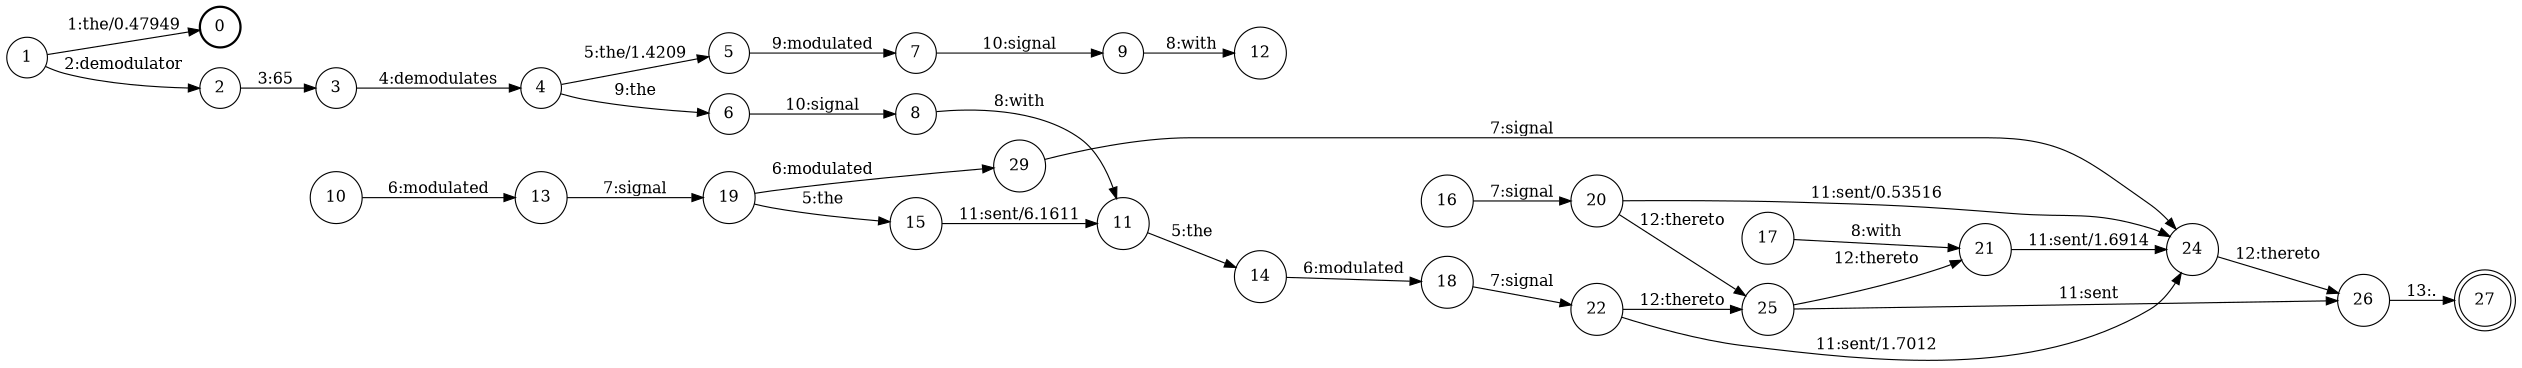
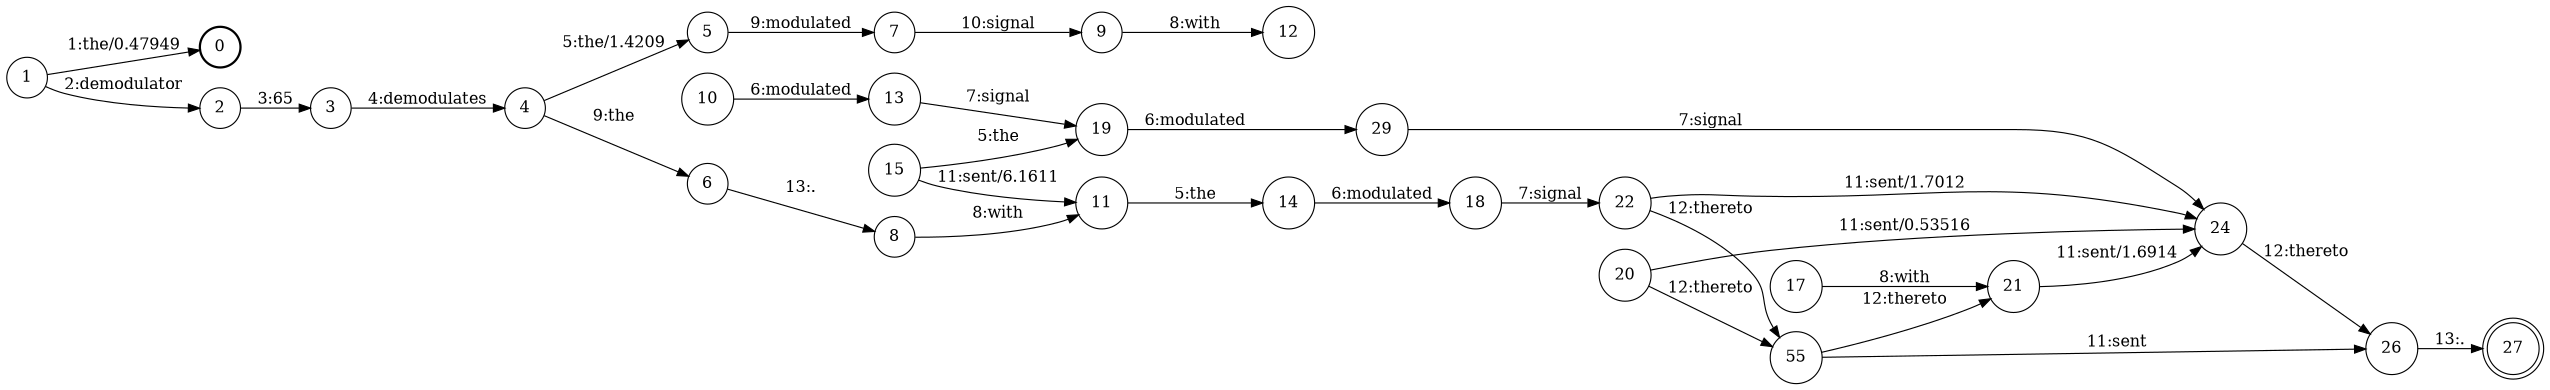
(823, 106) -> (801, 188)
(1447, 201) -> none
(816, 214) -> (994, 159)
(1768, 309) -> (1796, 358)
